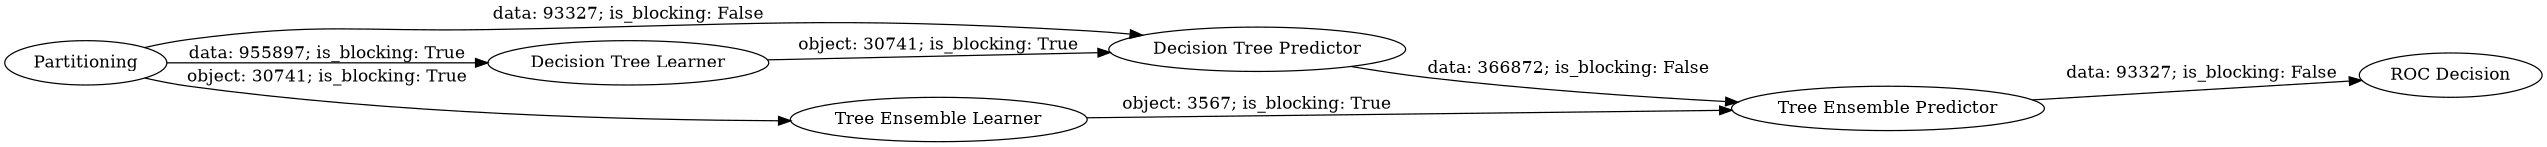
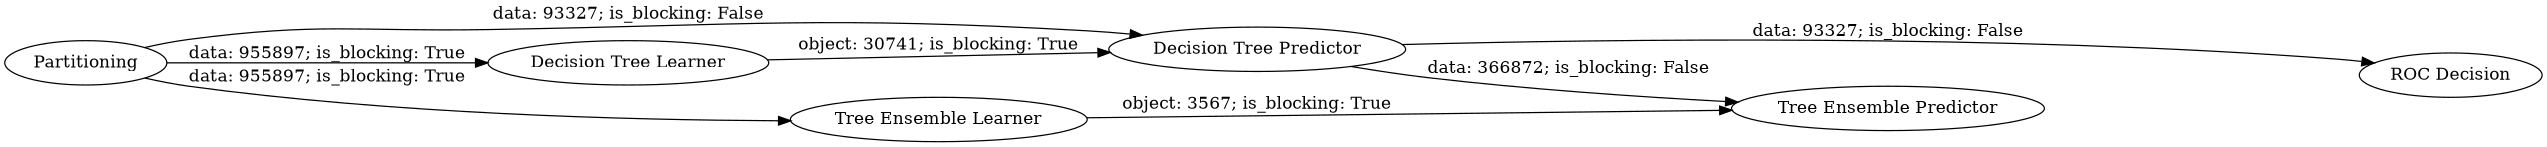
(327, 77) -> (327, 77)
(2191, 91) -> (1882, 41)
